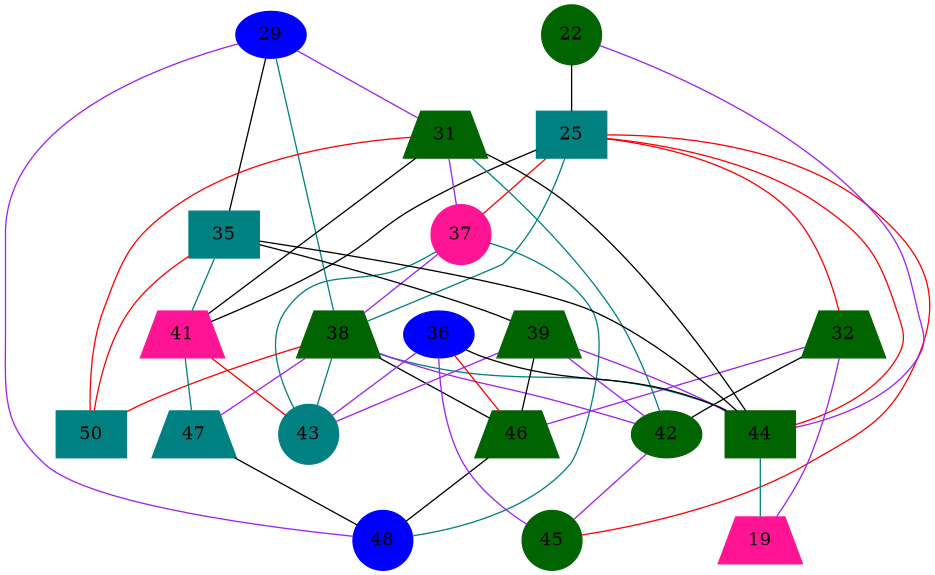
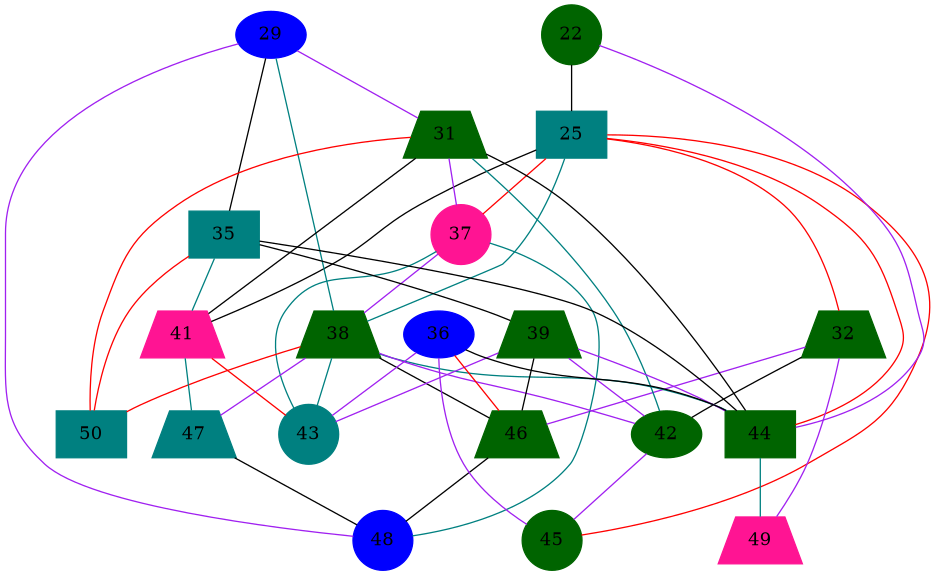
(760, 540) -> (760, 540)
